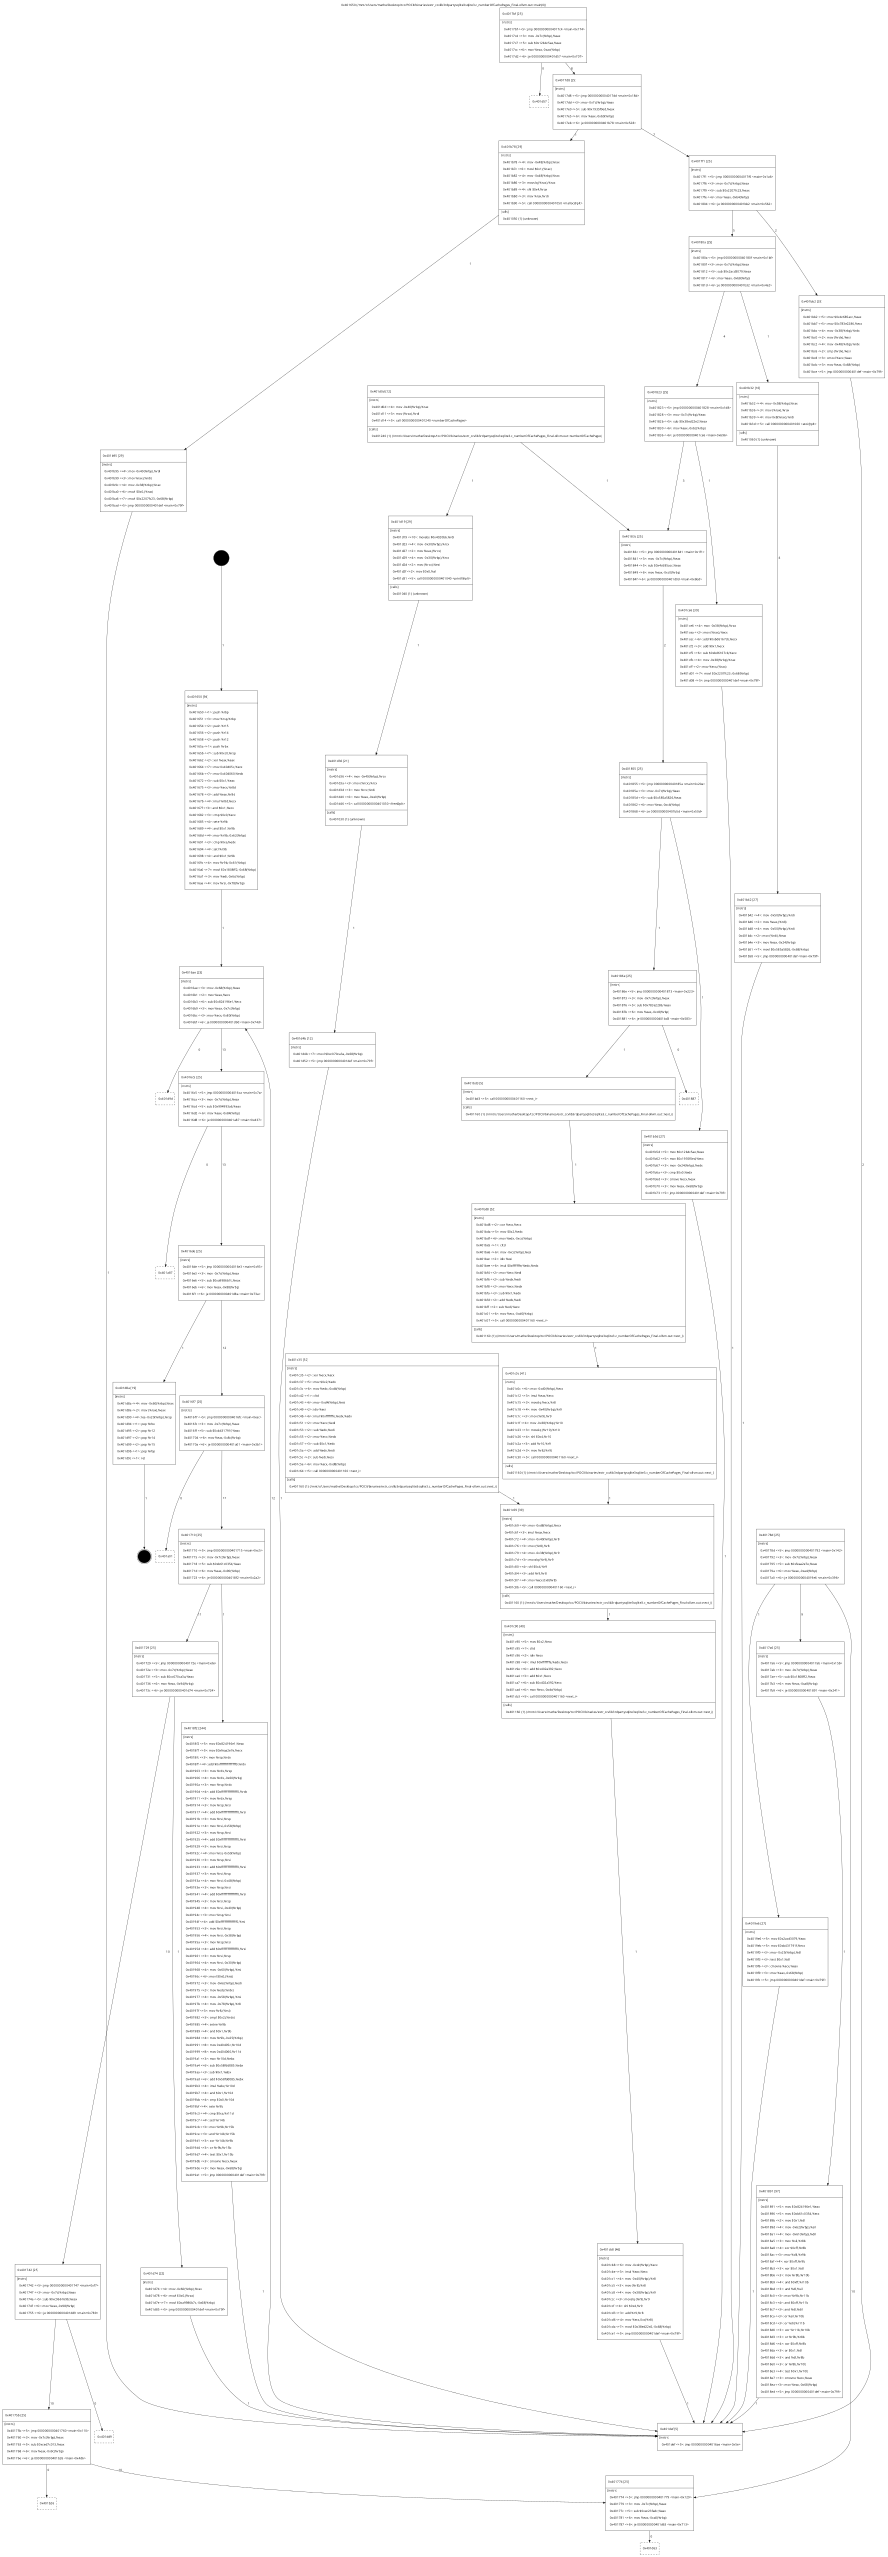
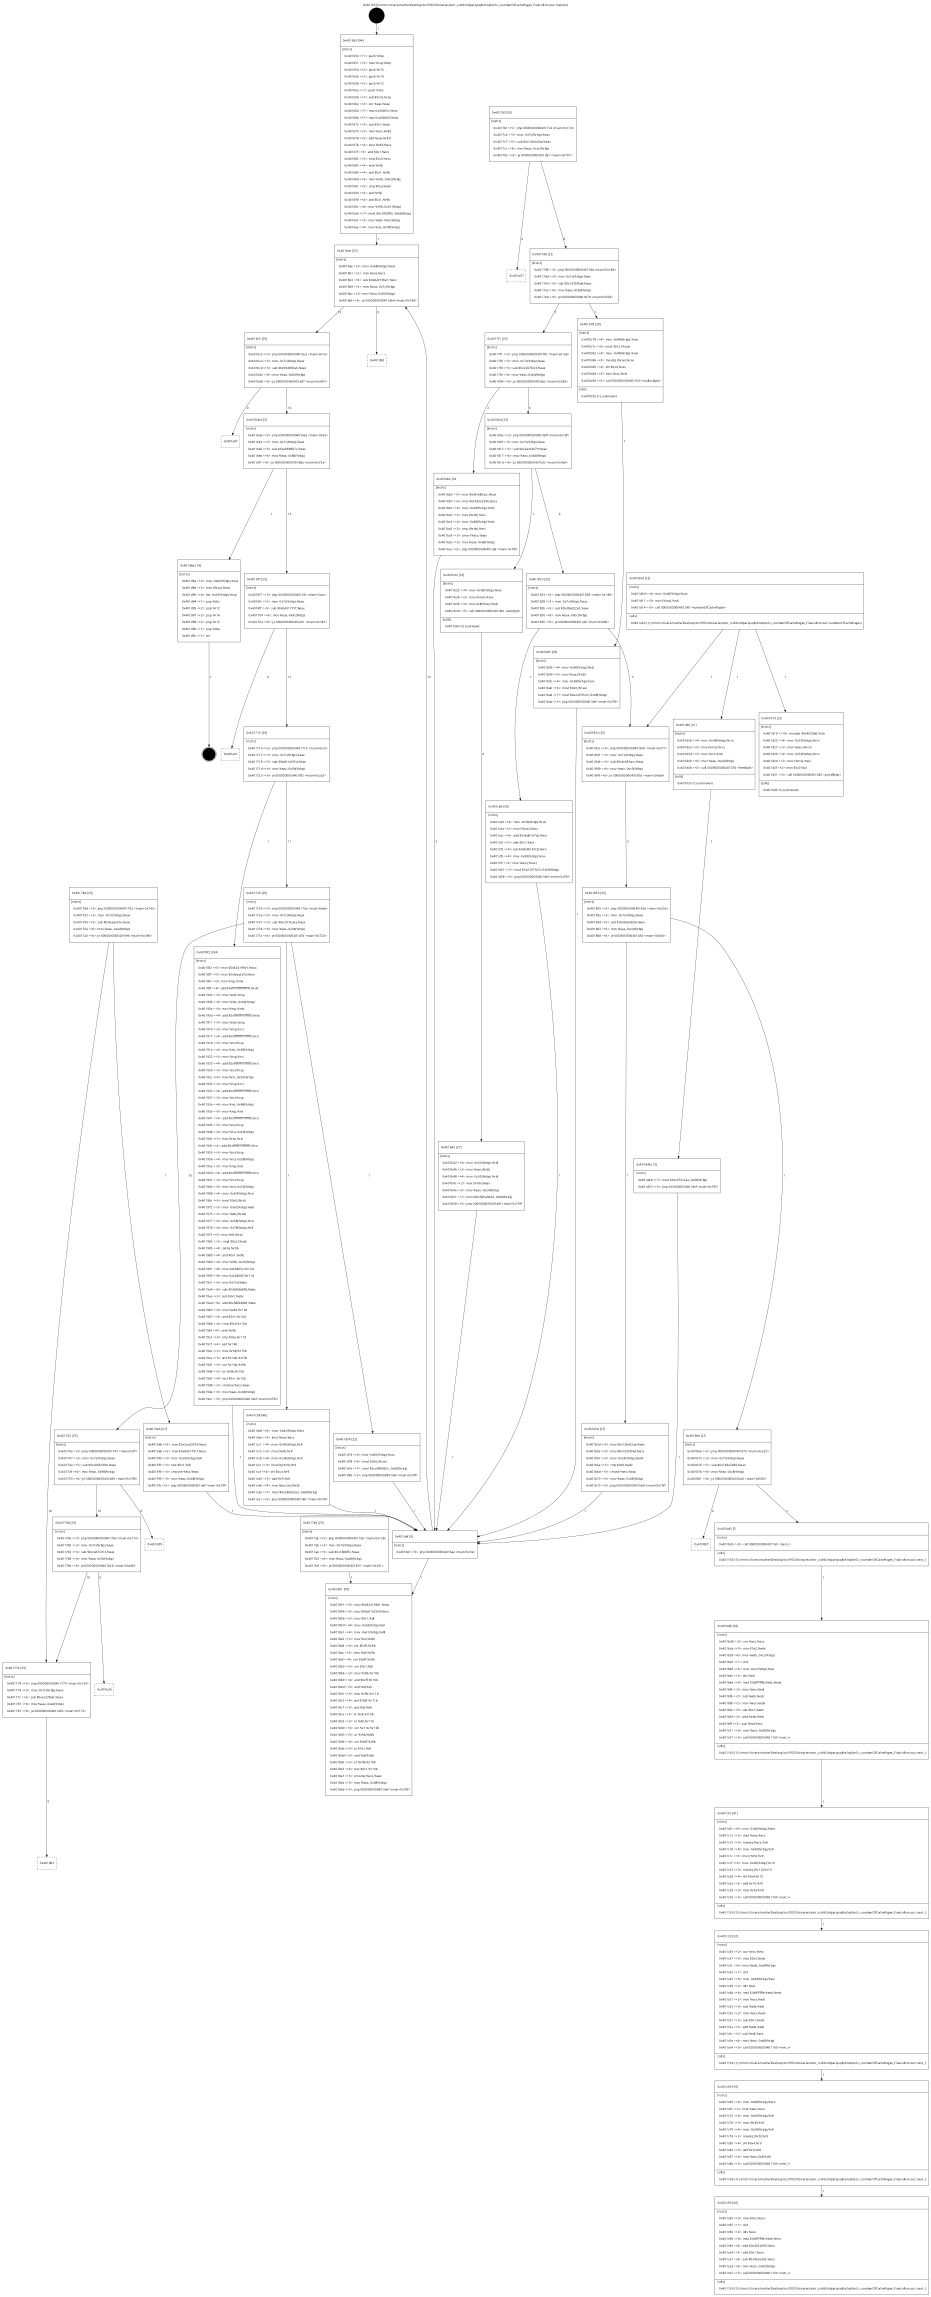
(398, 677) -> (731, 673)
(608, 1490) -> (822, 1924)
(800, 1612) -> none
(624, 1980) -> (287, 1175)
(747, 2411) -> (421, 1575)
